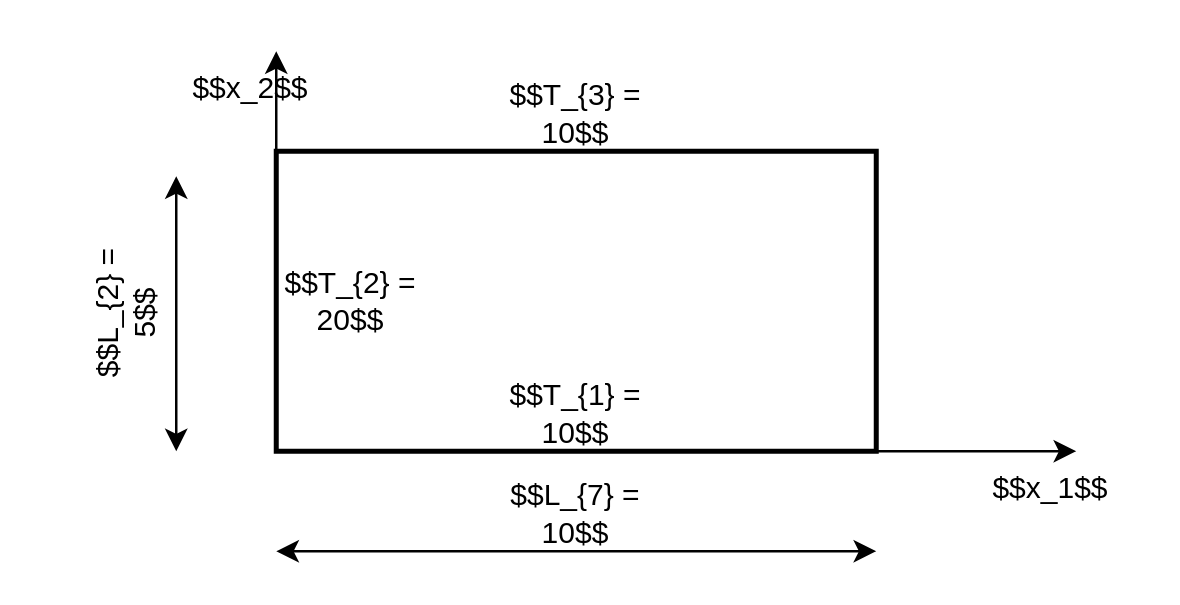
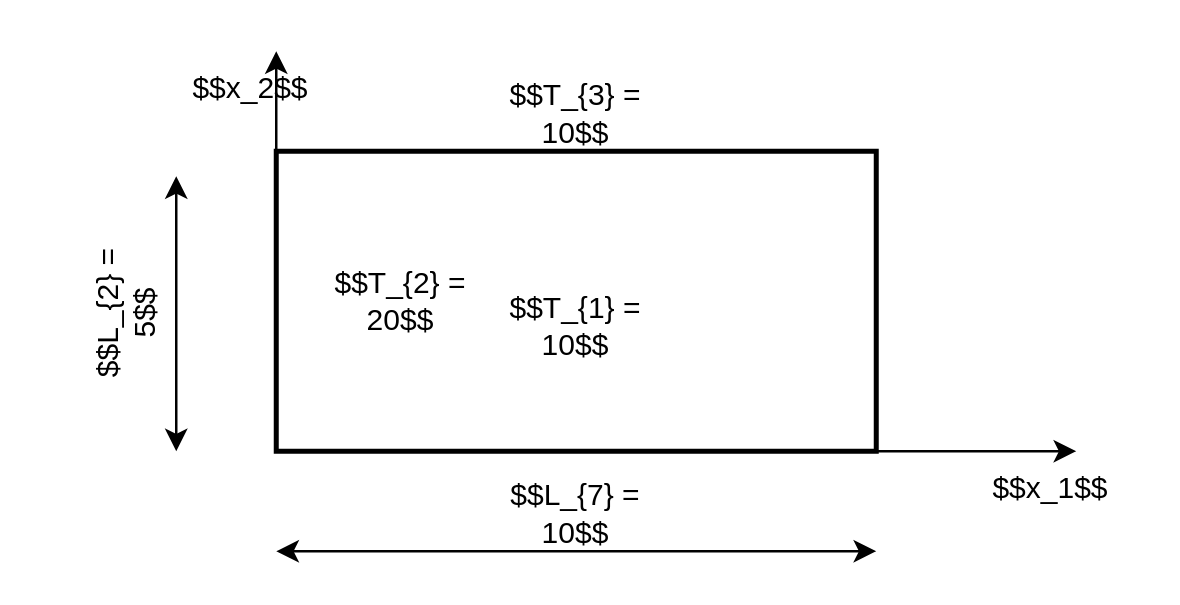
(351, 301) -> (401, 301)
(576, 414) -> (576, 326)
